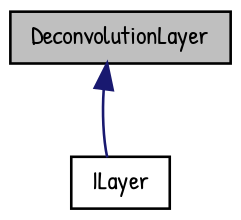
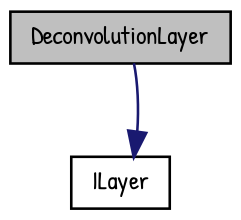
(103, 123) -> (138, 97)
